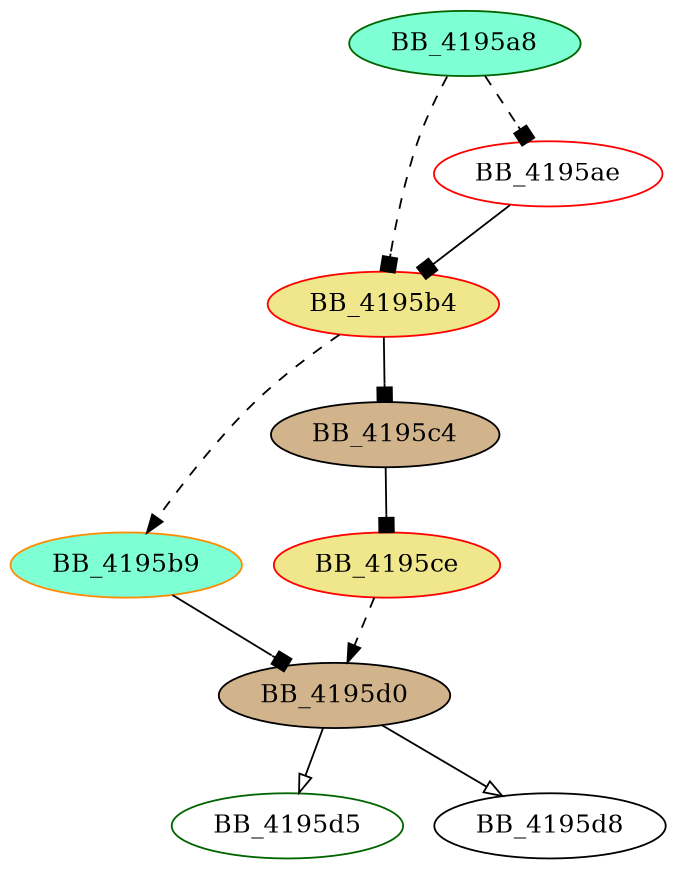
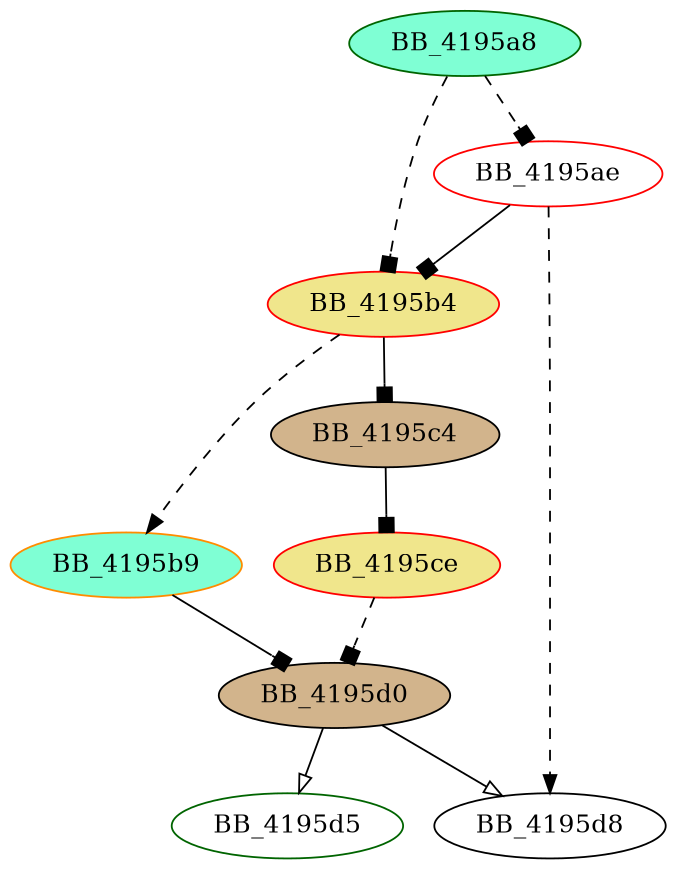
none -> (550, 491)
(364, 621) -> (364, 621)
